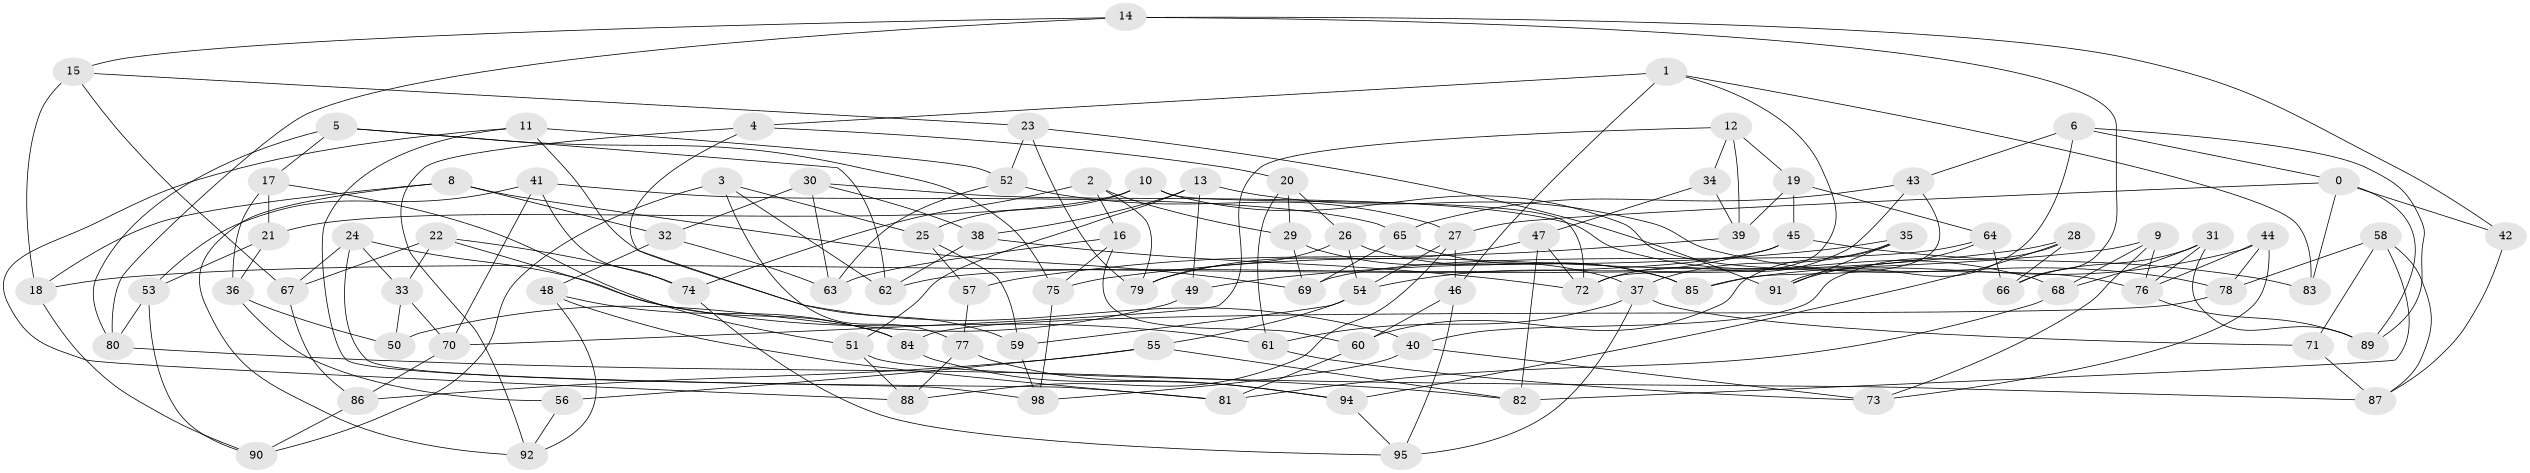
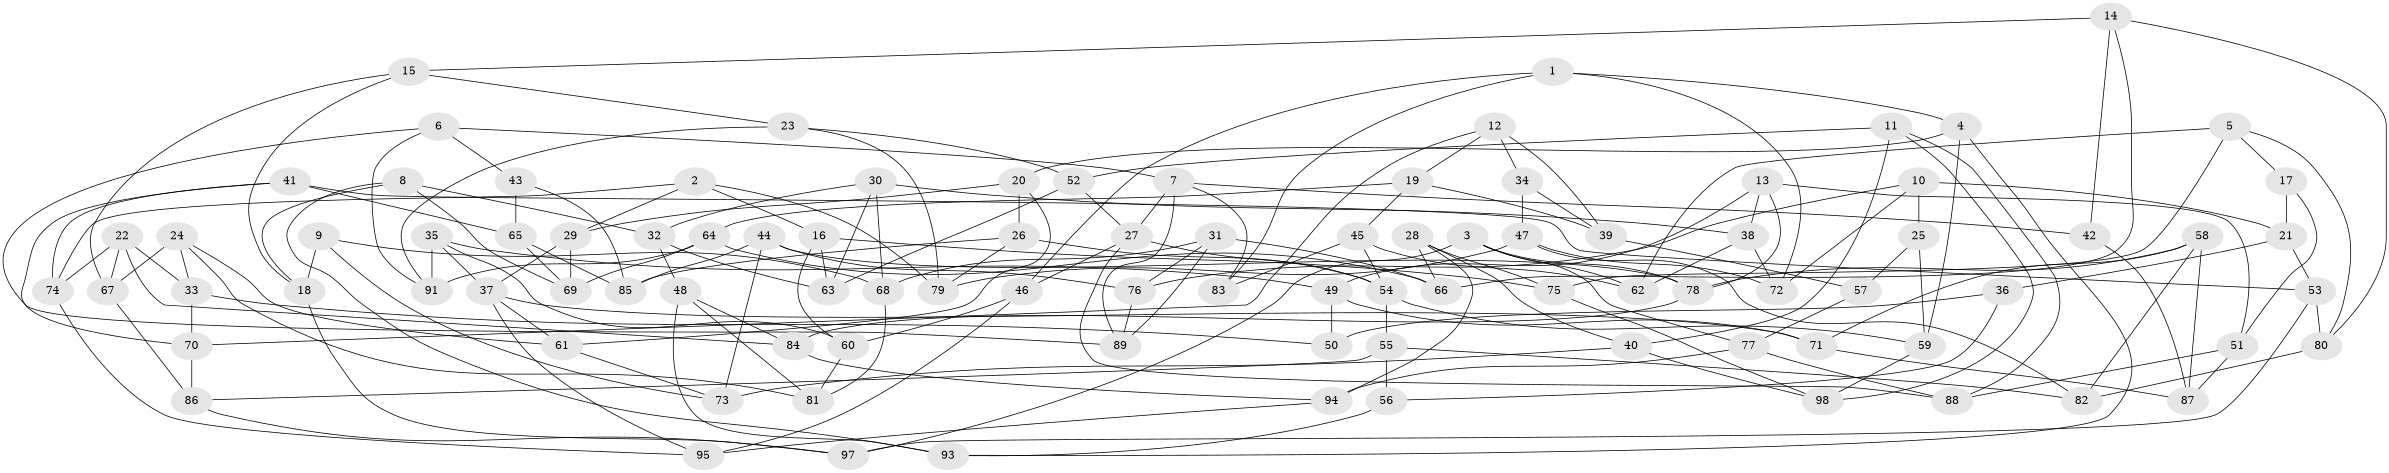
(2339, 181) -> (1174, 181)
(822, 209) -> (1580, 264)
(238, 233) -> none
(2150, 264) -> none
(1763, 271) -> none
none -> (1584, 322)
(257, 456) -> (848, 456)
(527, 456) -> (948, 456)
